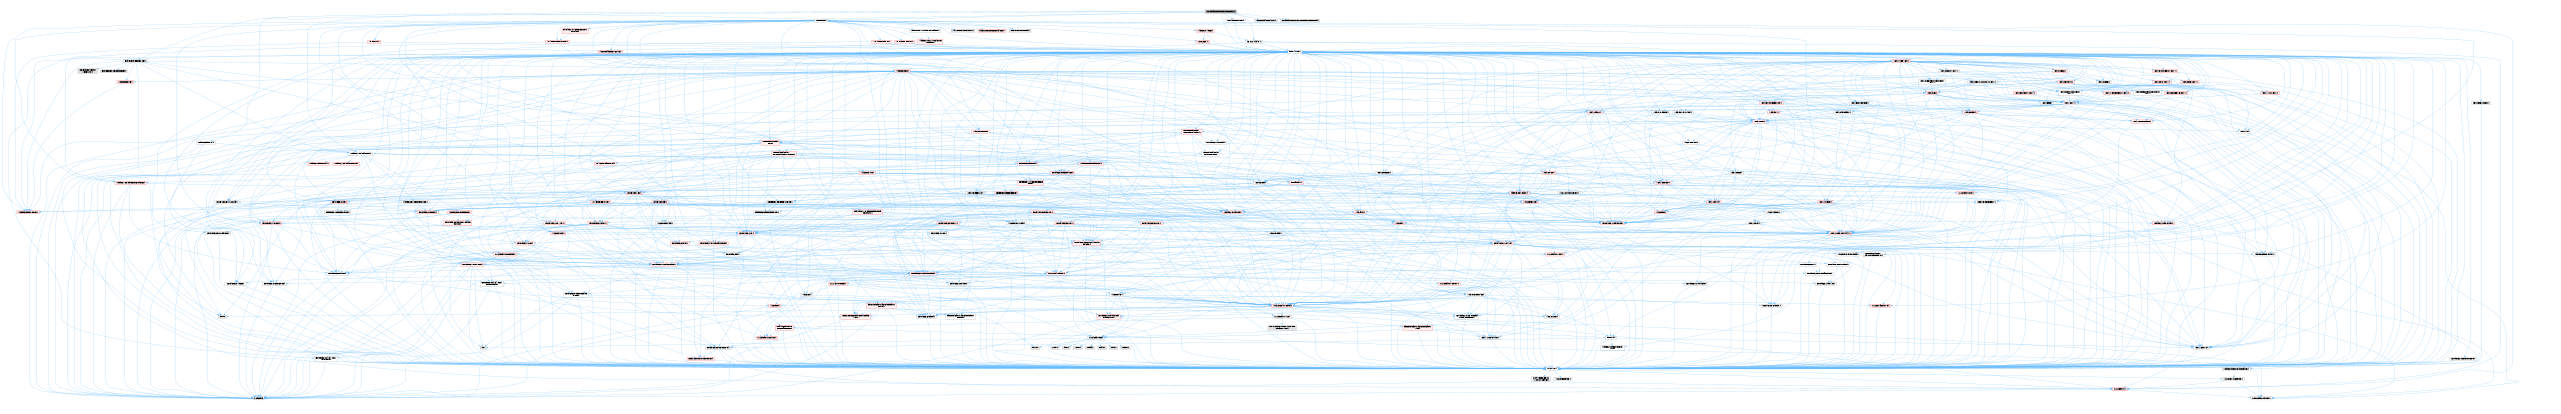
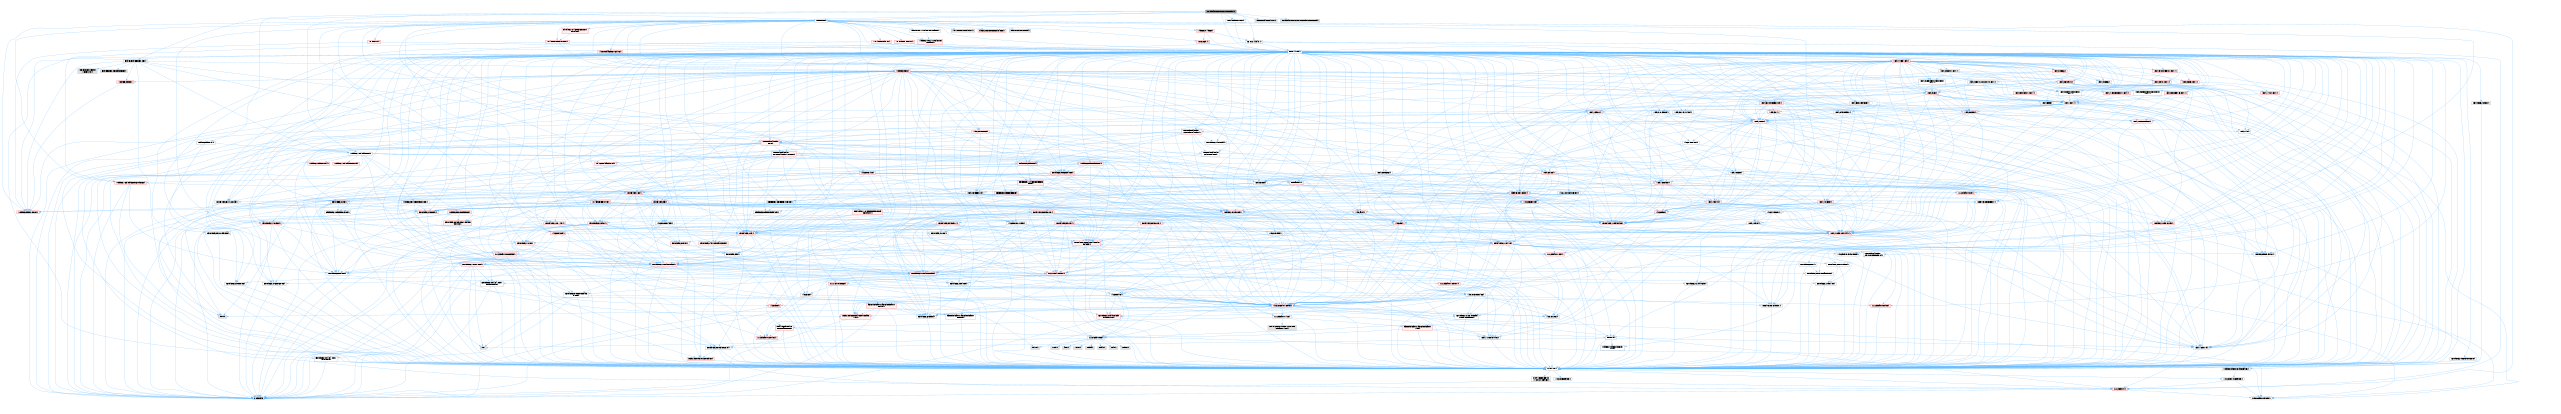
(125, 82) -> (125, 82)
(236, 284) -> (236, 284)
(1881, 306) -> (1881, 306)
